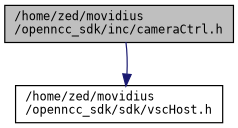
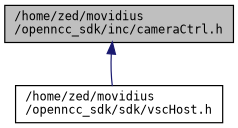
(127, 58) -> (111, 70)
